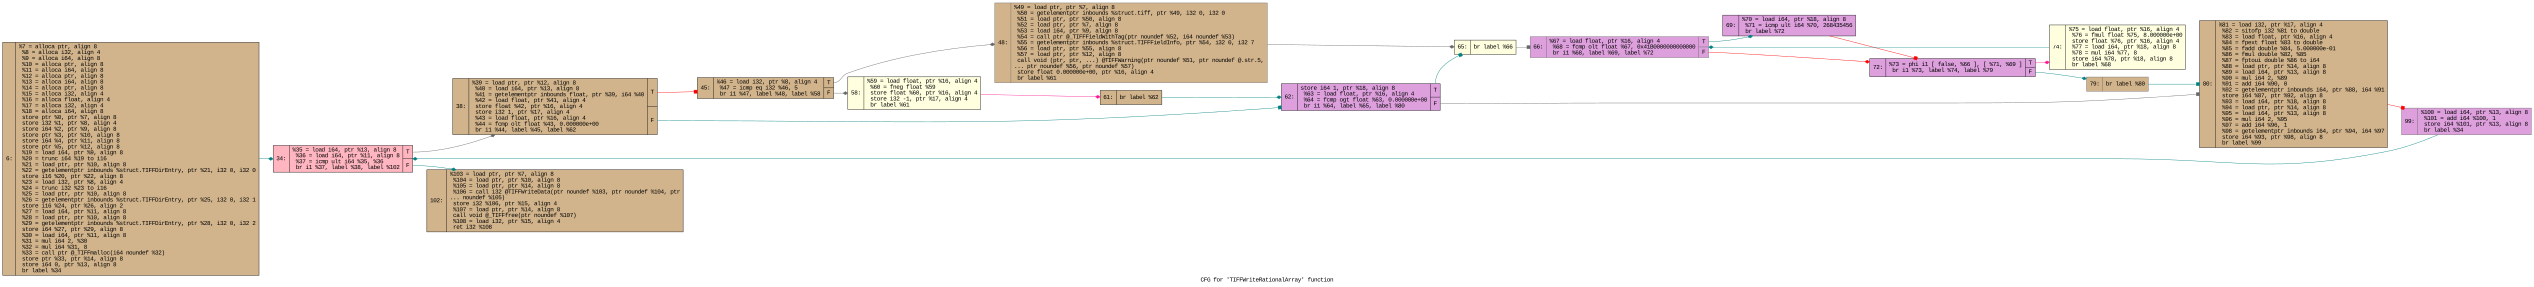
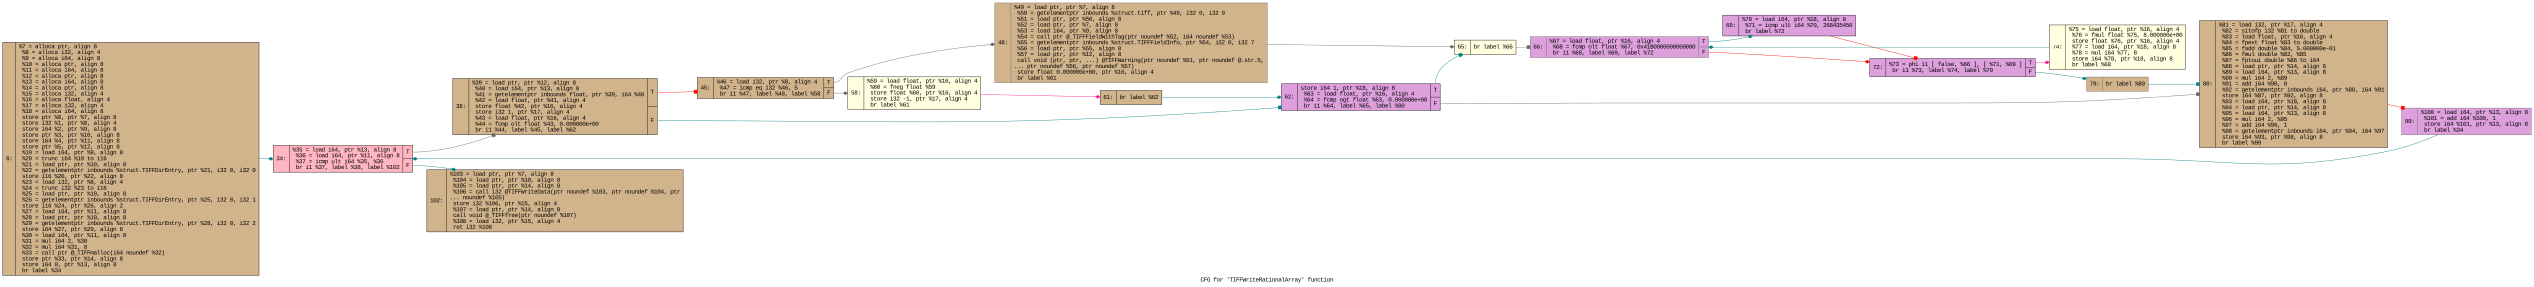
(452, 148) -> (453, 147)
